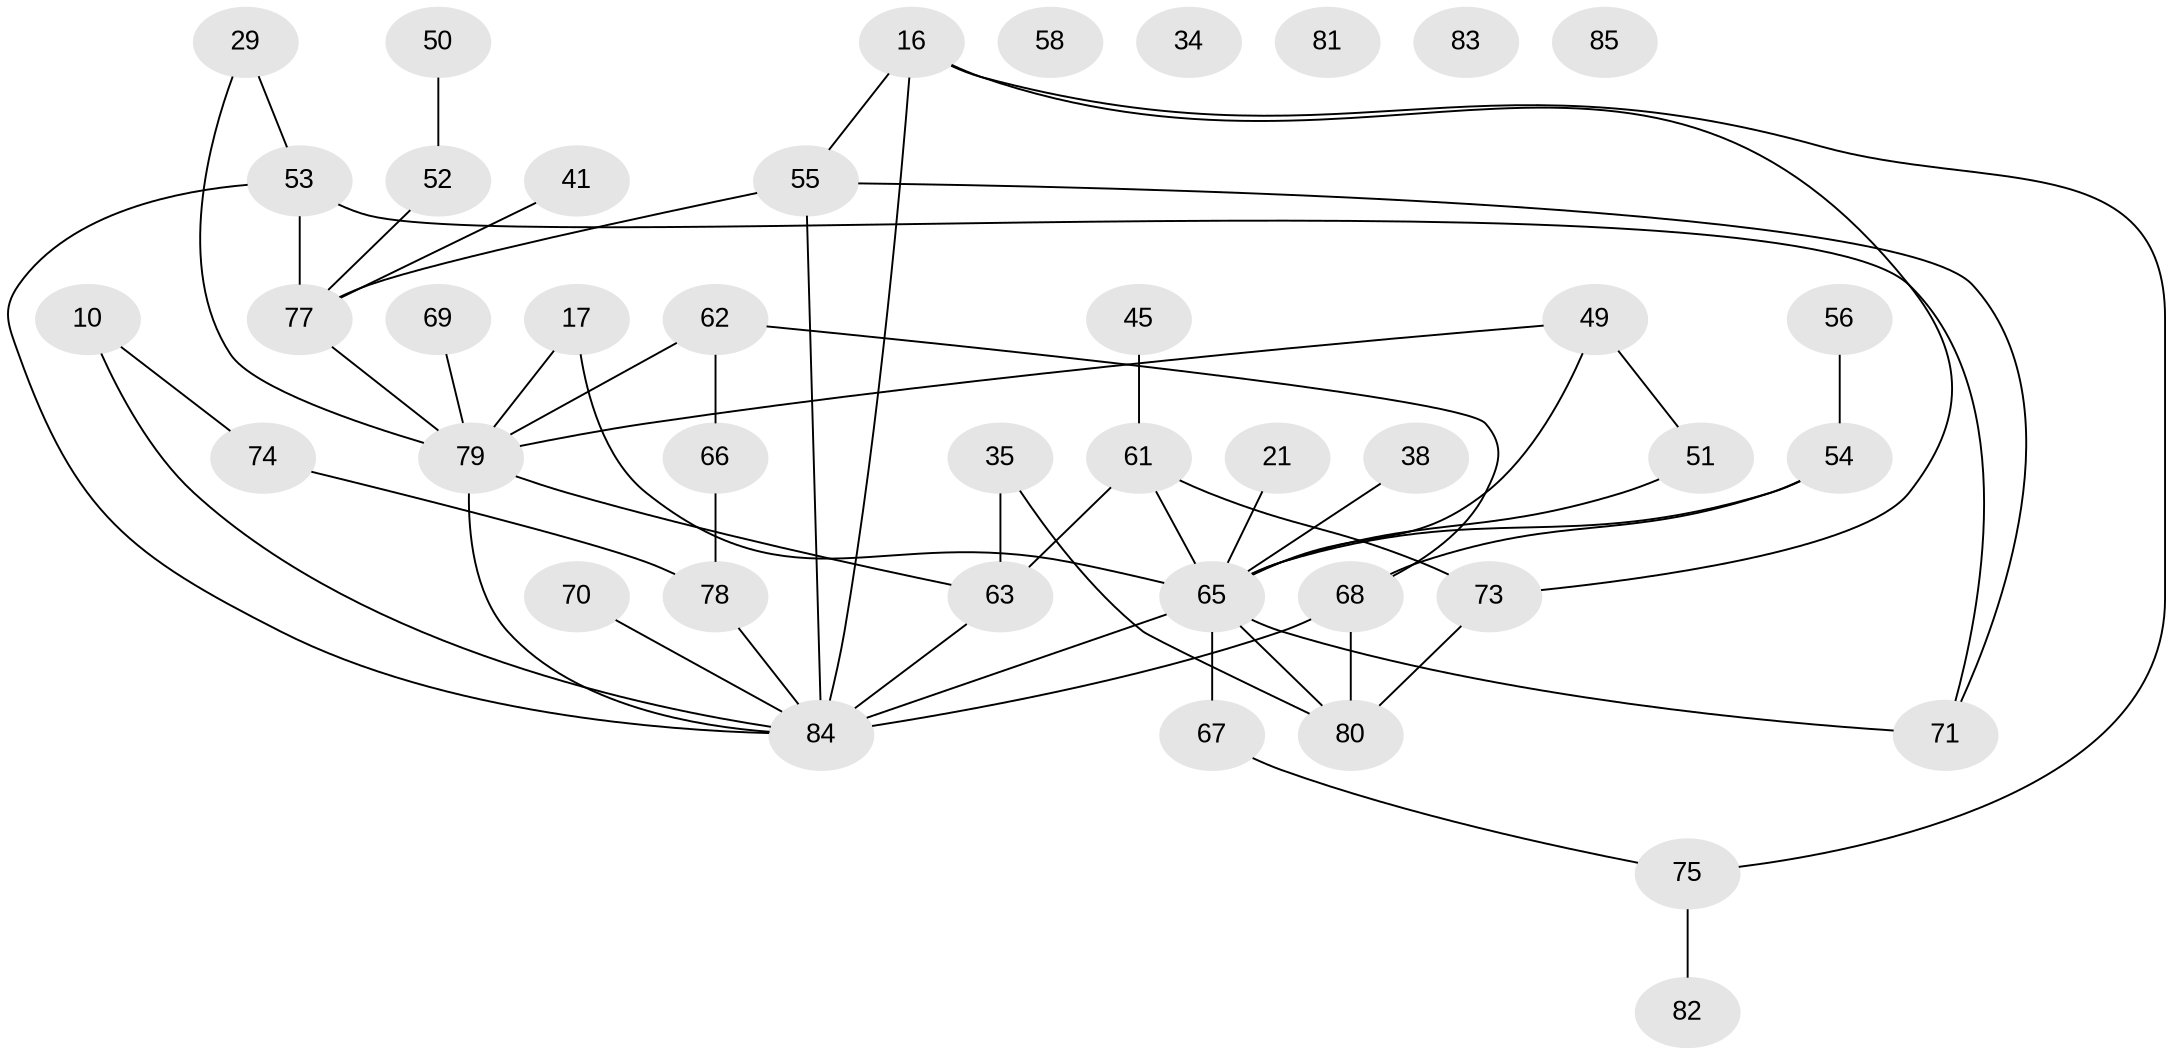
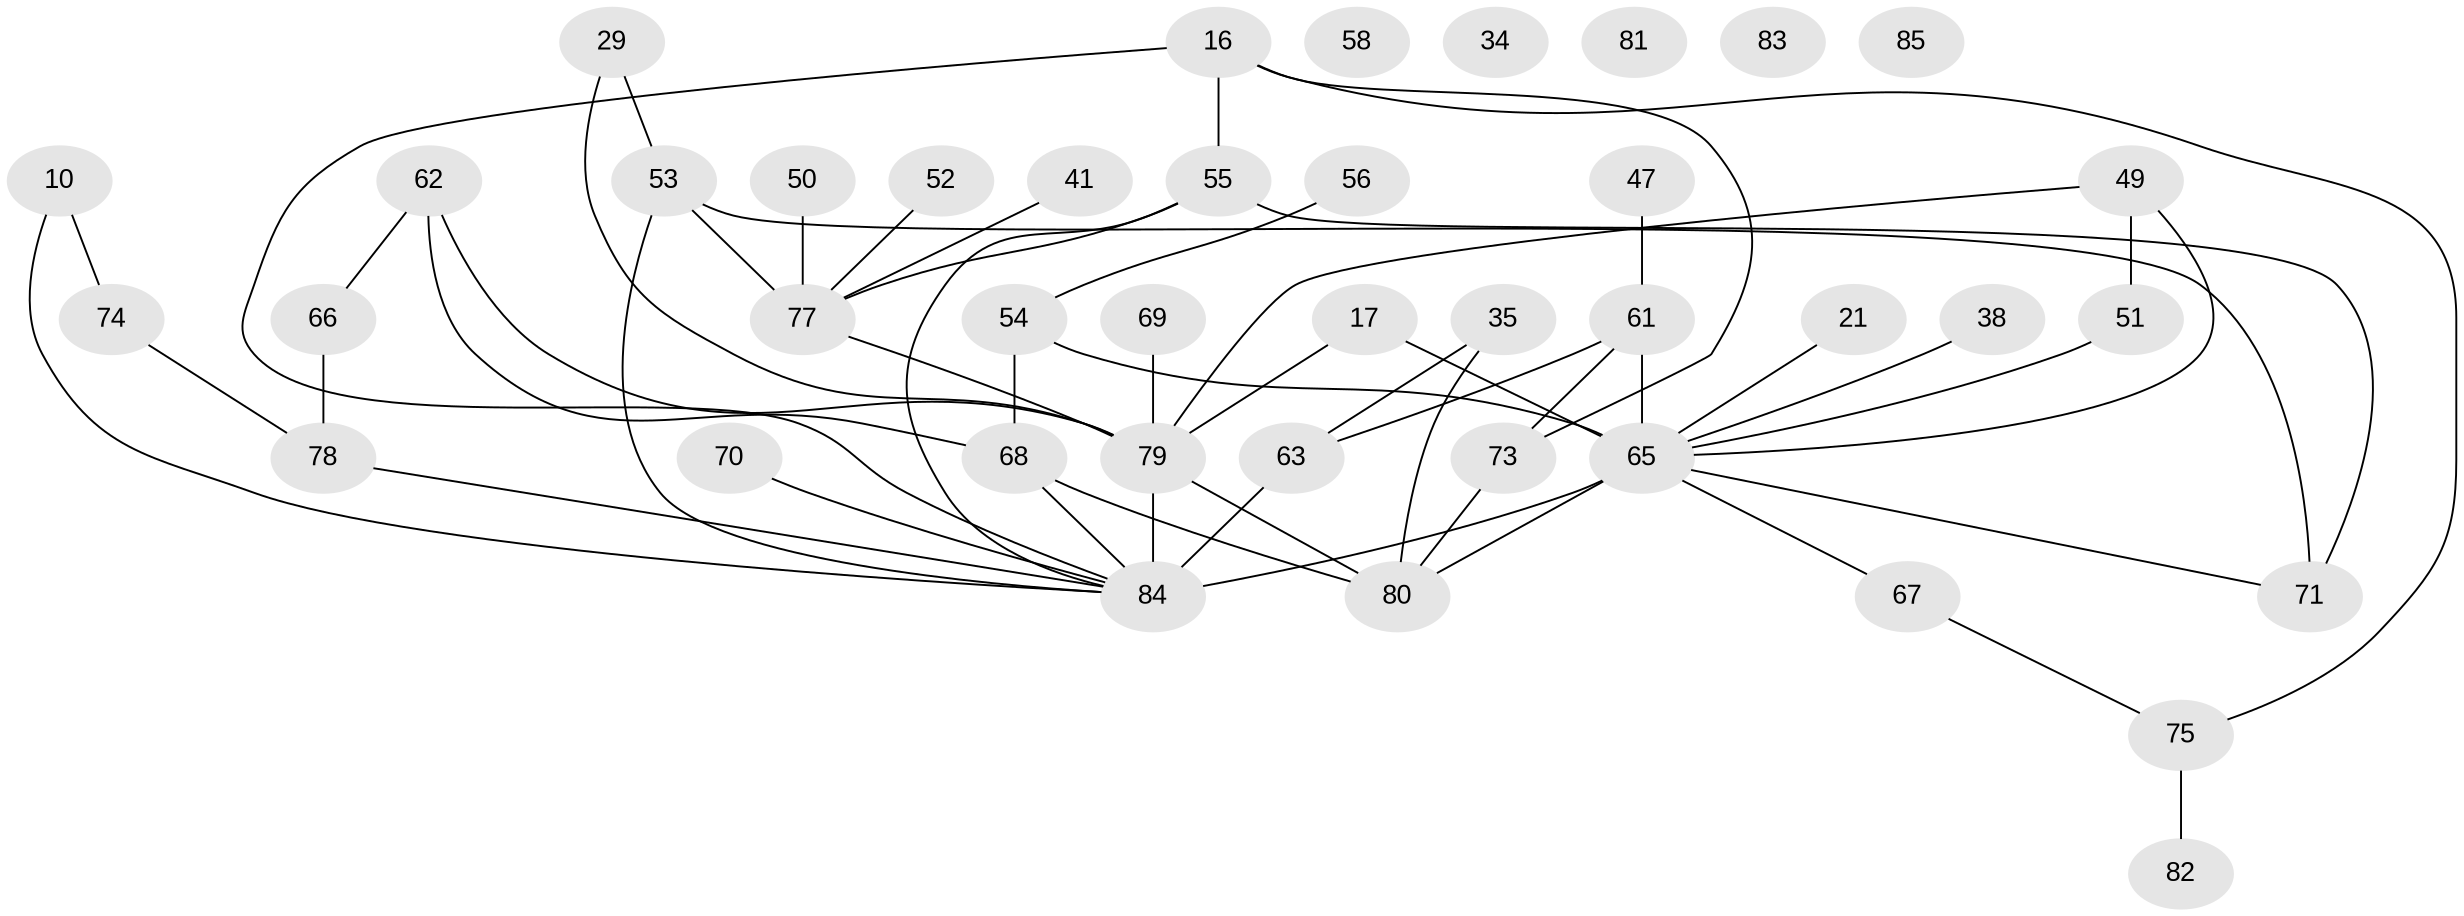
(438, 112) -> (803, 250)
(1139, 320) -> (1642, 181)
(656, 517) -> (1275, 527)
